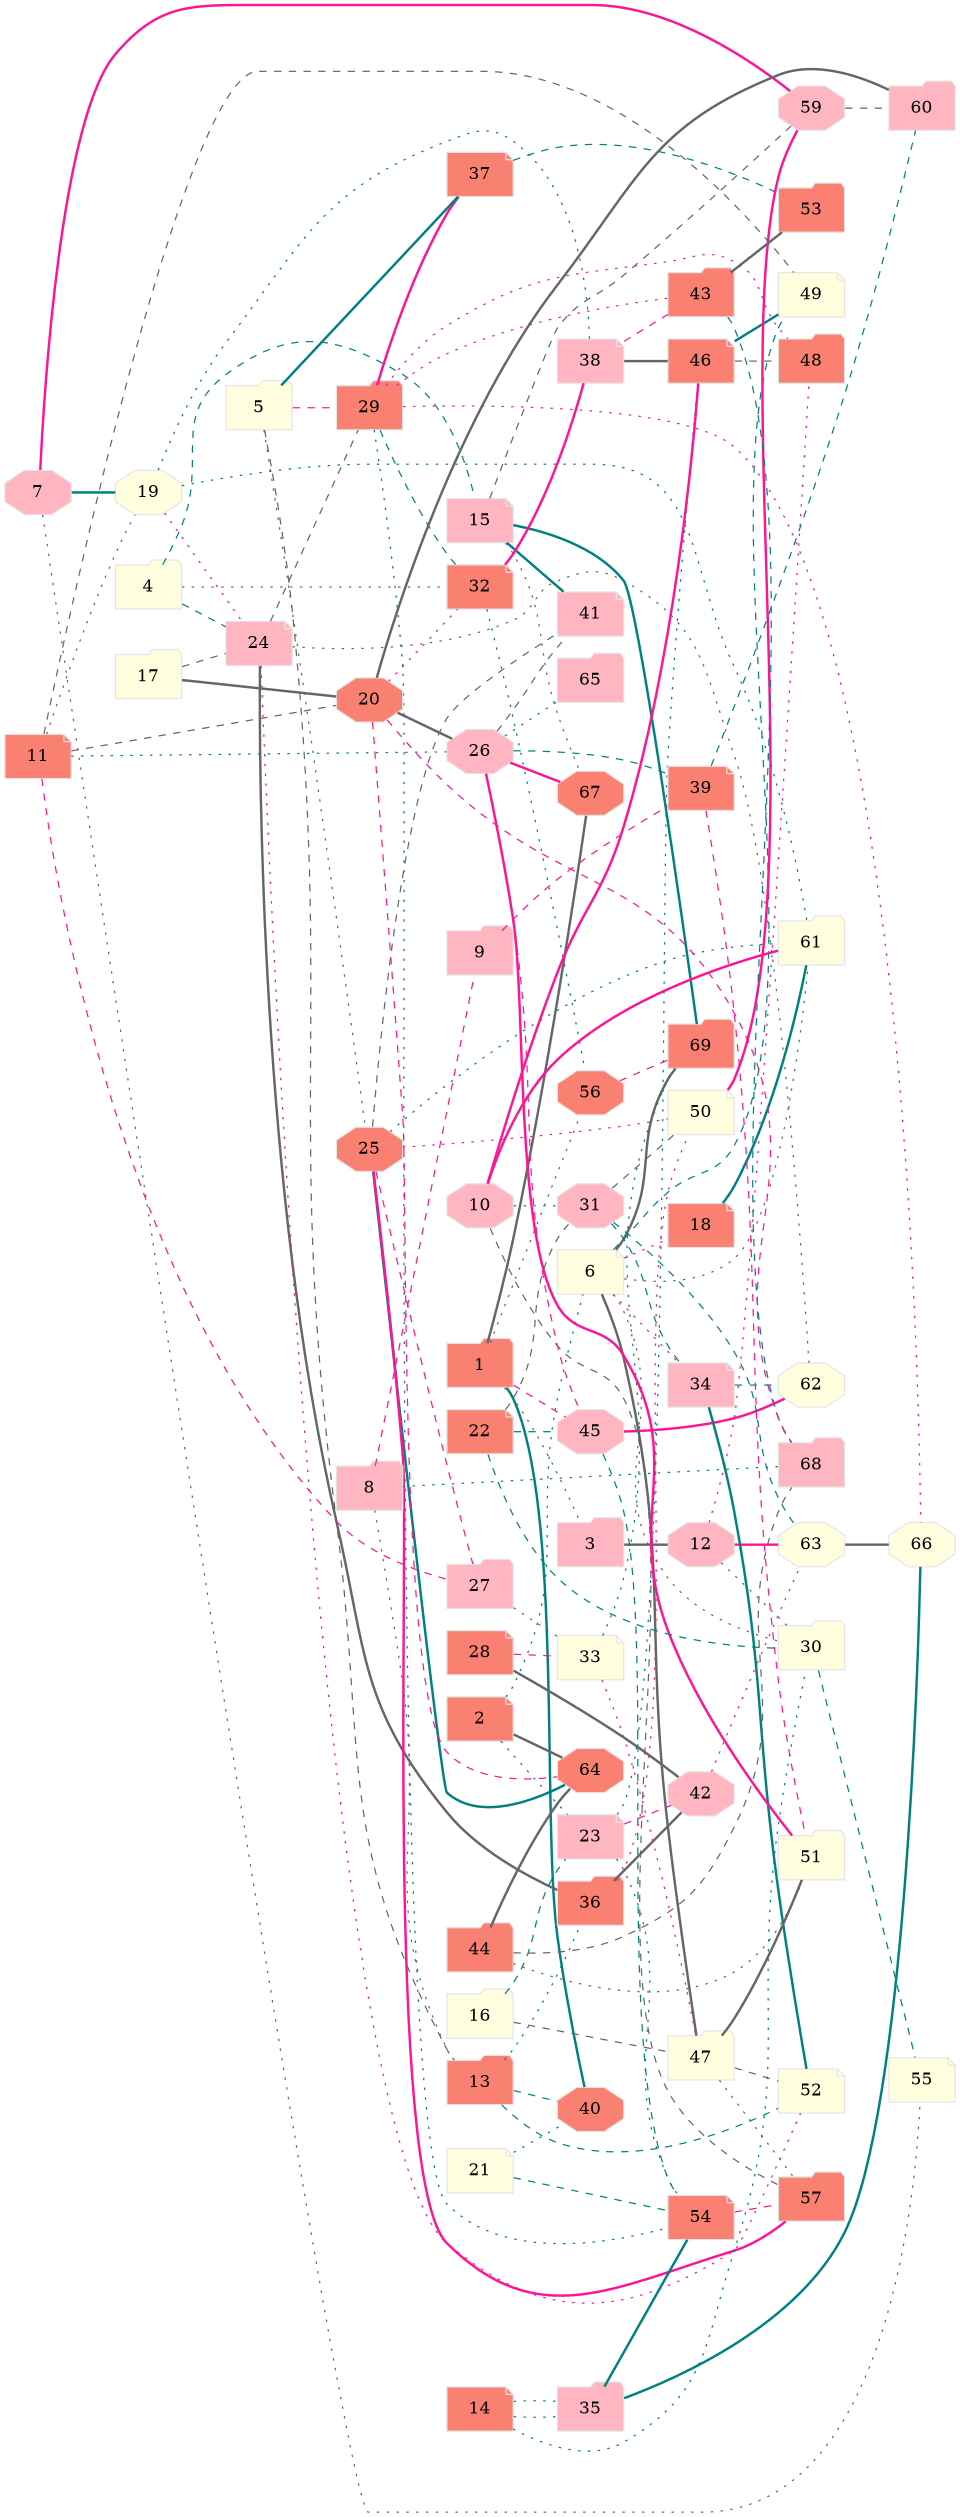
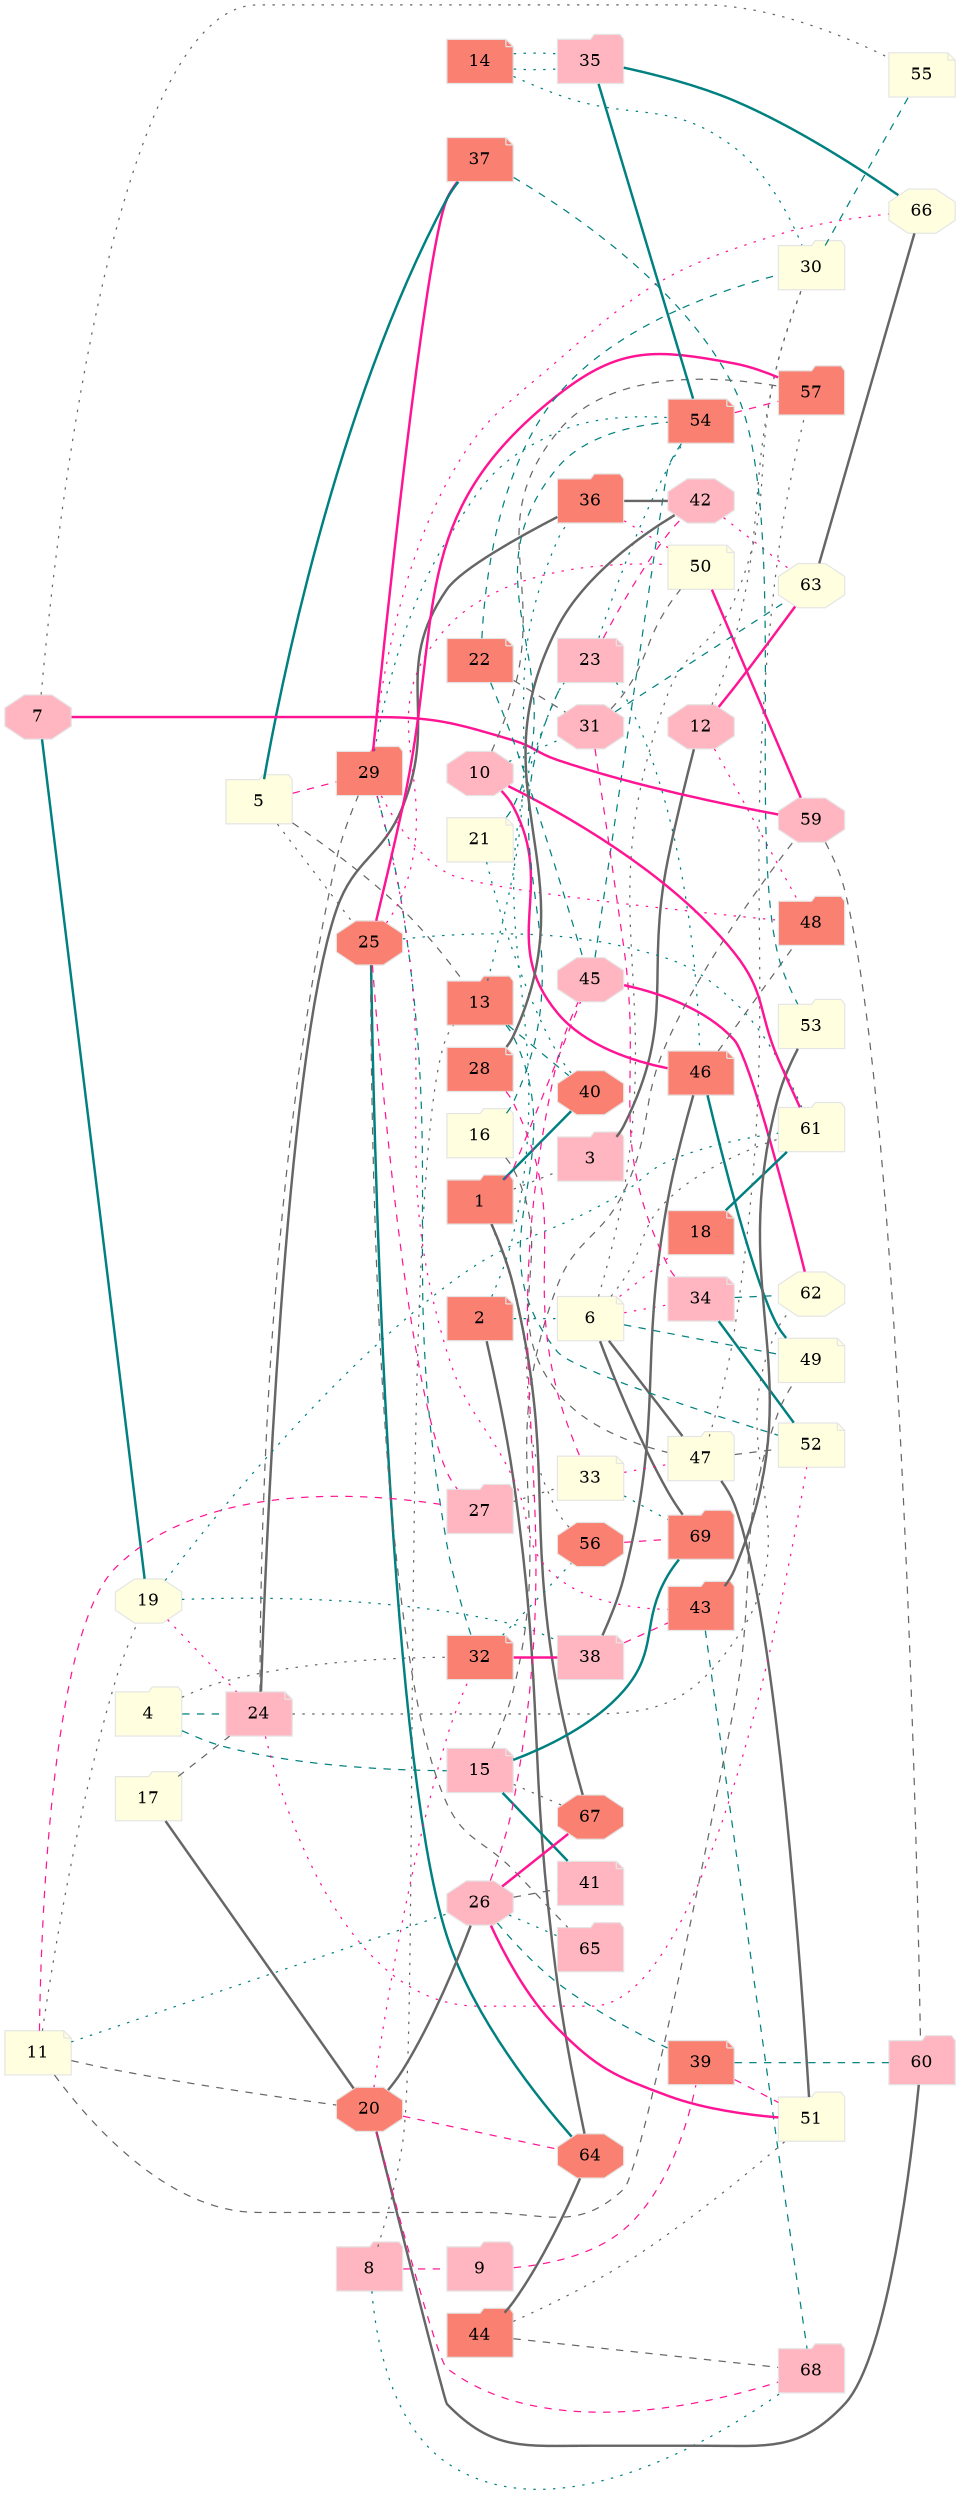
(812, 210) -> (812, 1026)
(38, 756) -> (38, 2053)
(413, 823) -> (423, 1727)
(647, 1292) -> (622, 935)
